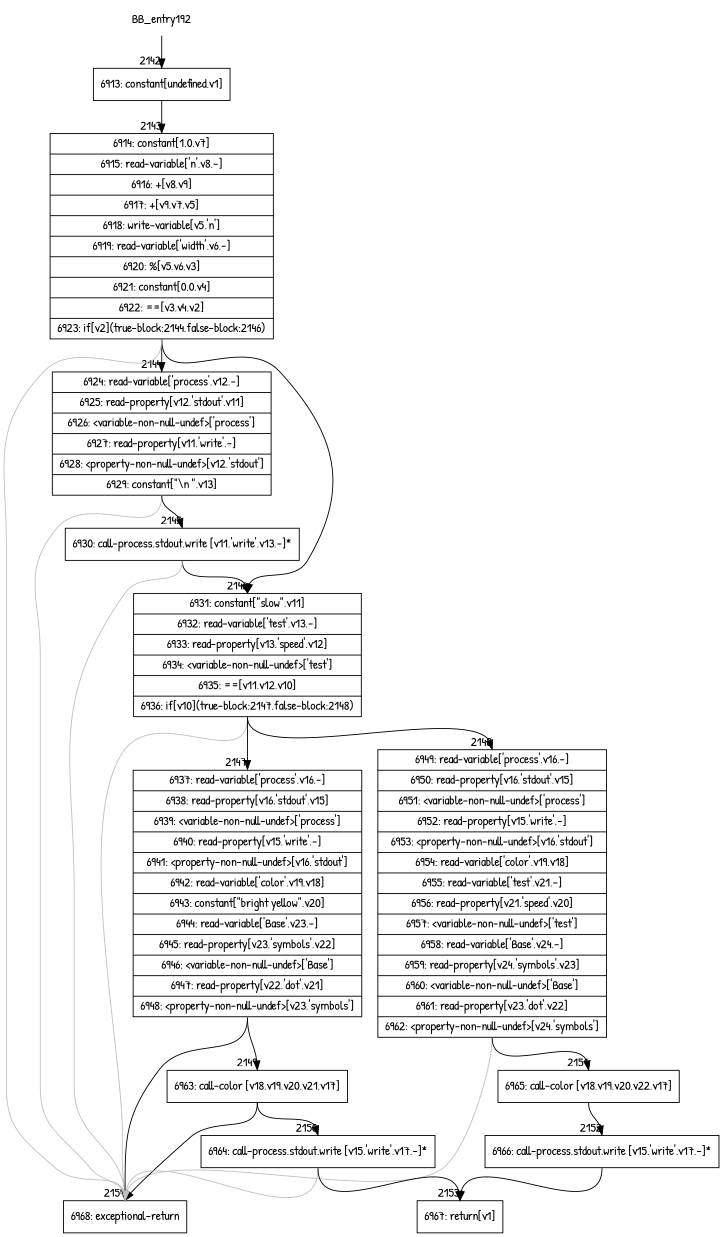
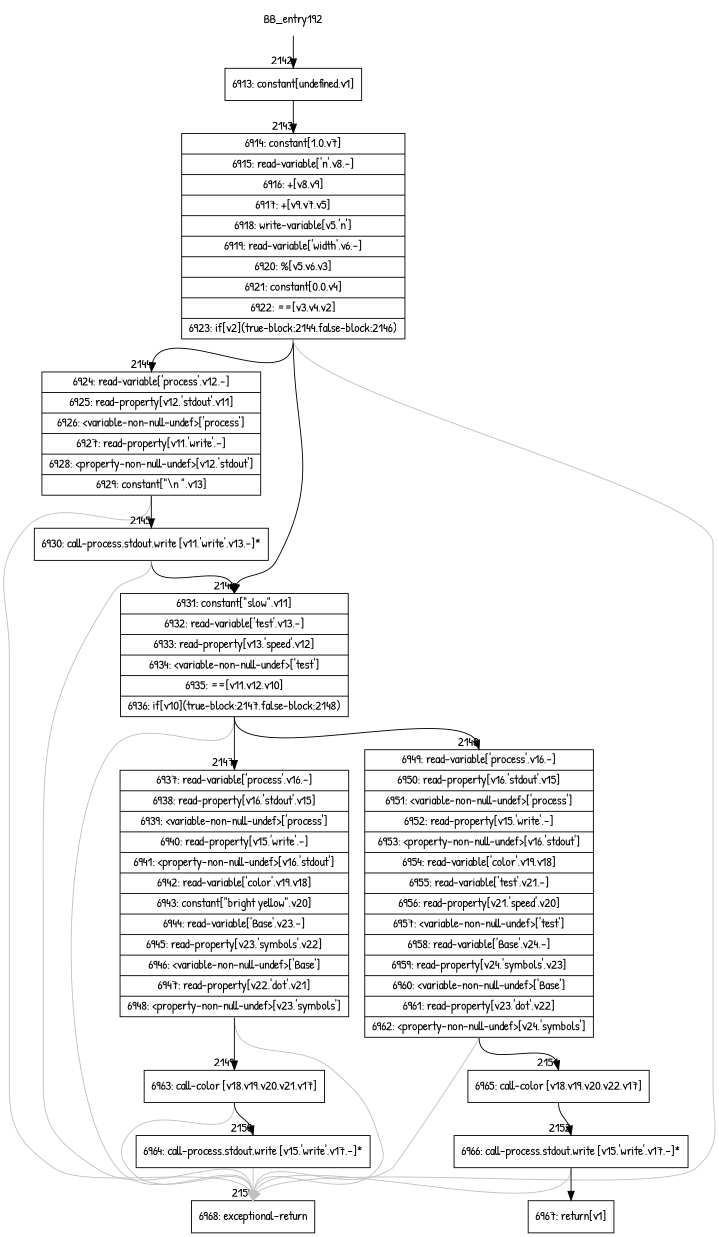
(154, 1077) -> (373, 1120)
(190, 1137) -> (122, 1157)
none -> (416, 1185)
(377, 1187) -> none
